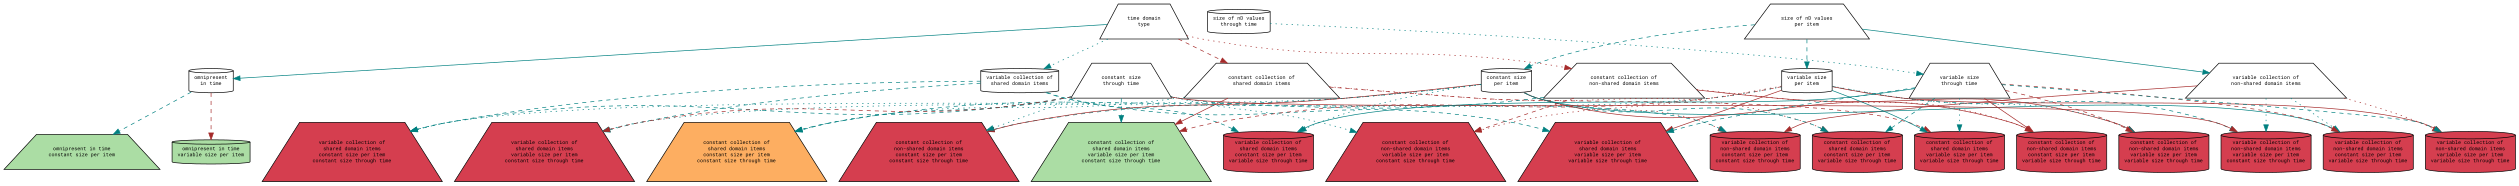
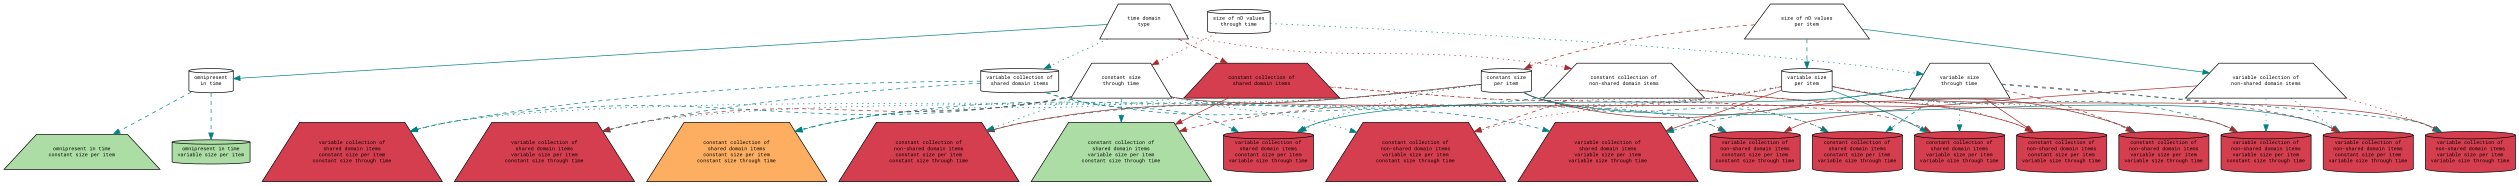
(1641, 38) -> (1641, 38)
none -> (1186, 48)
(1262, 81) -> (1262, 81)
(211, 113) -> (211, 113)
